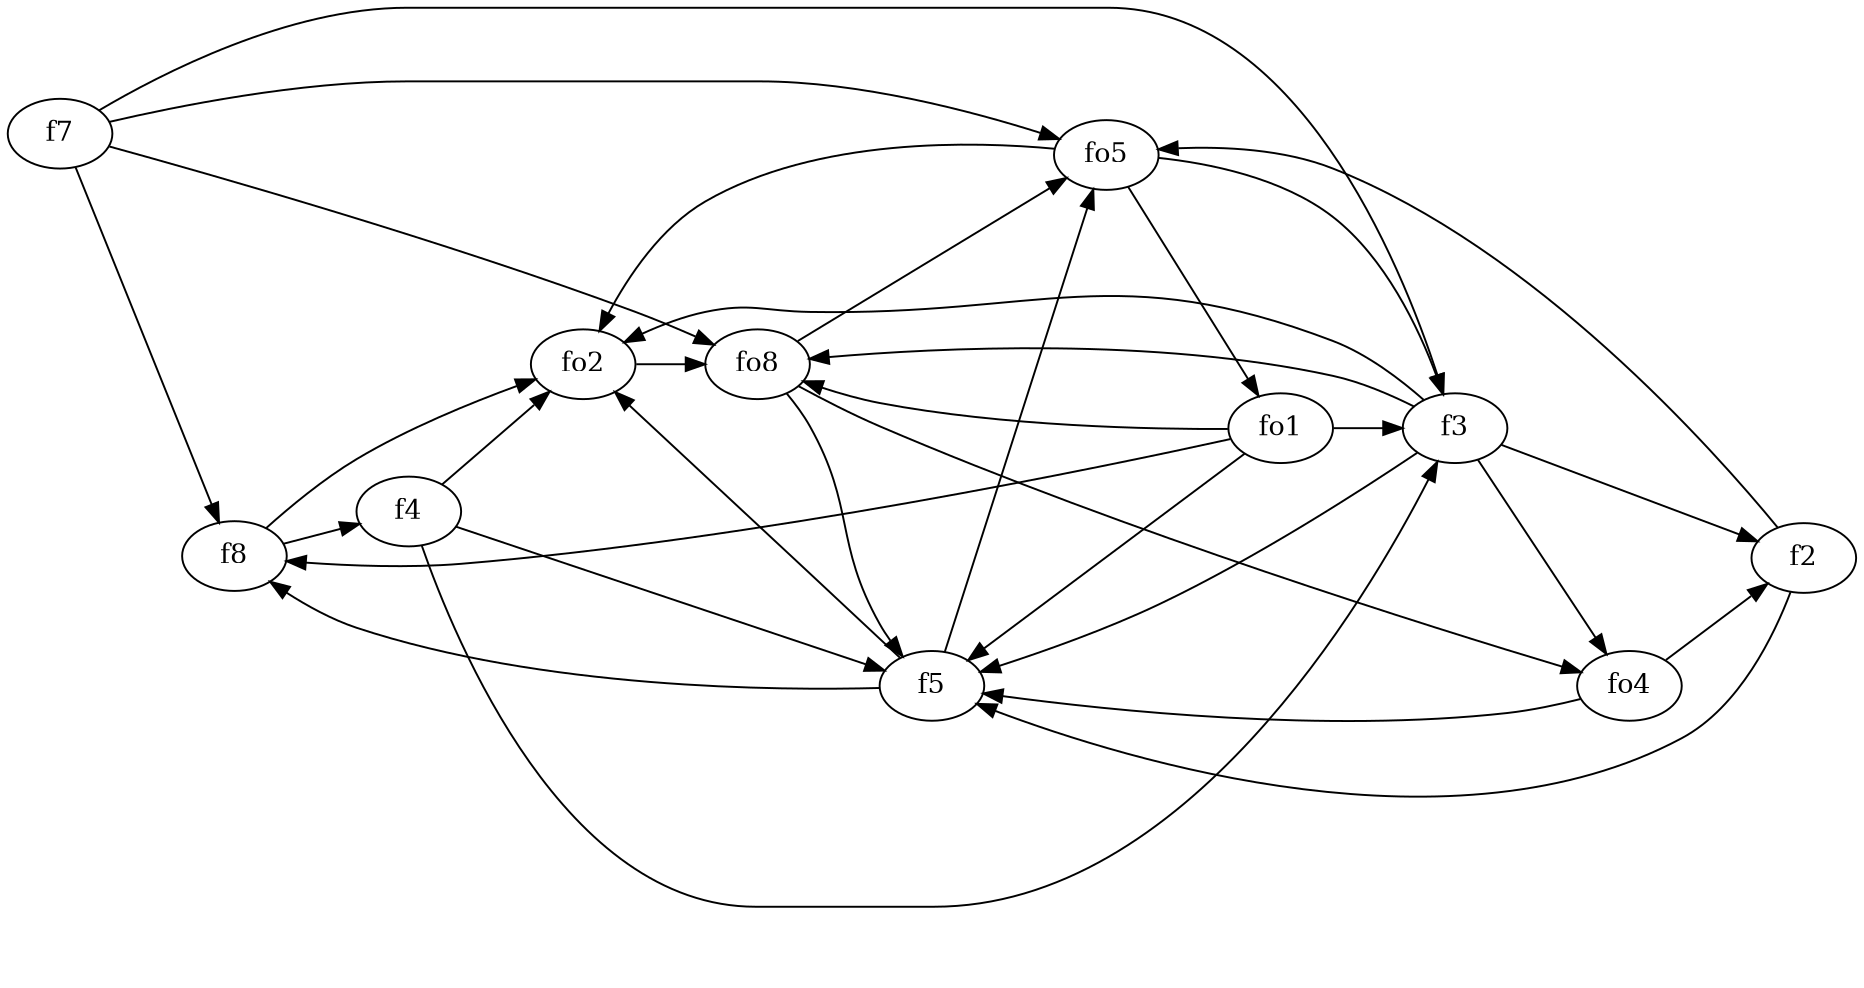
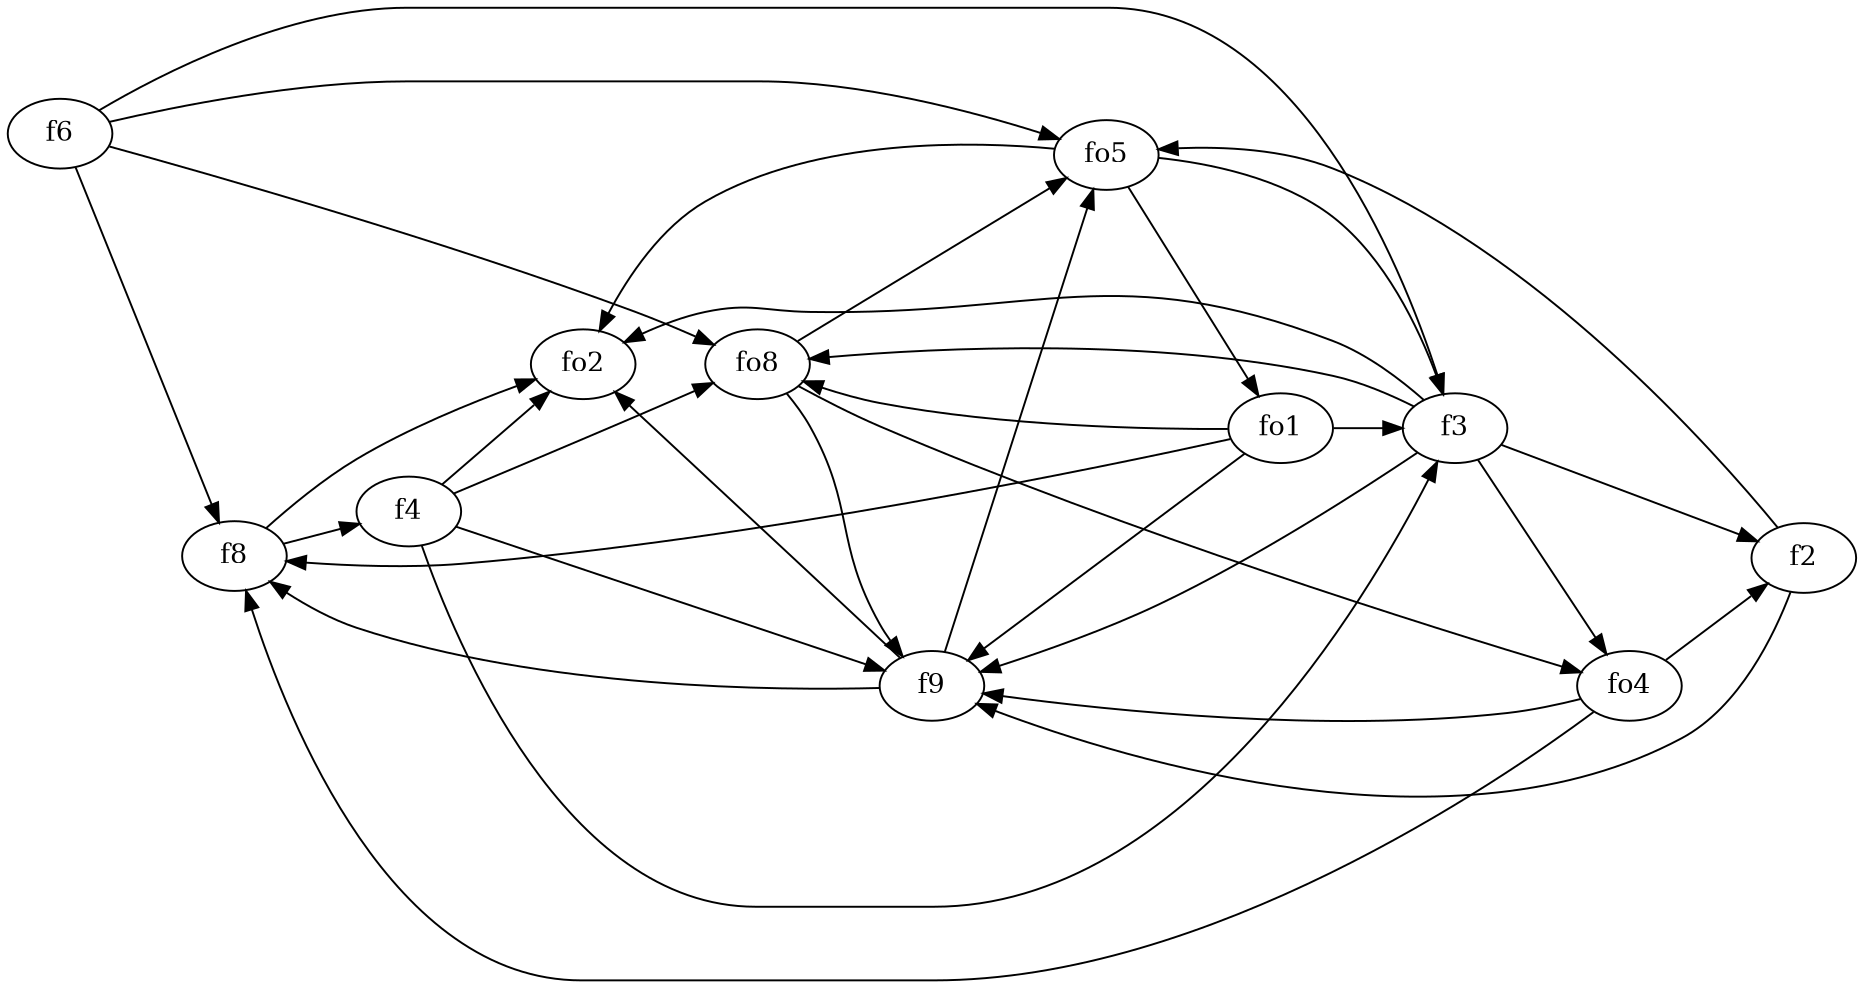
(60, 134) -> (60, 134)
(661, 364) -> (574, 443)
(932, 686) -> (932, 686)
none -> (856, 980)
